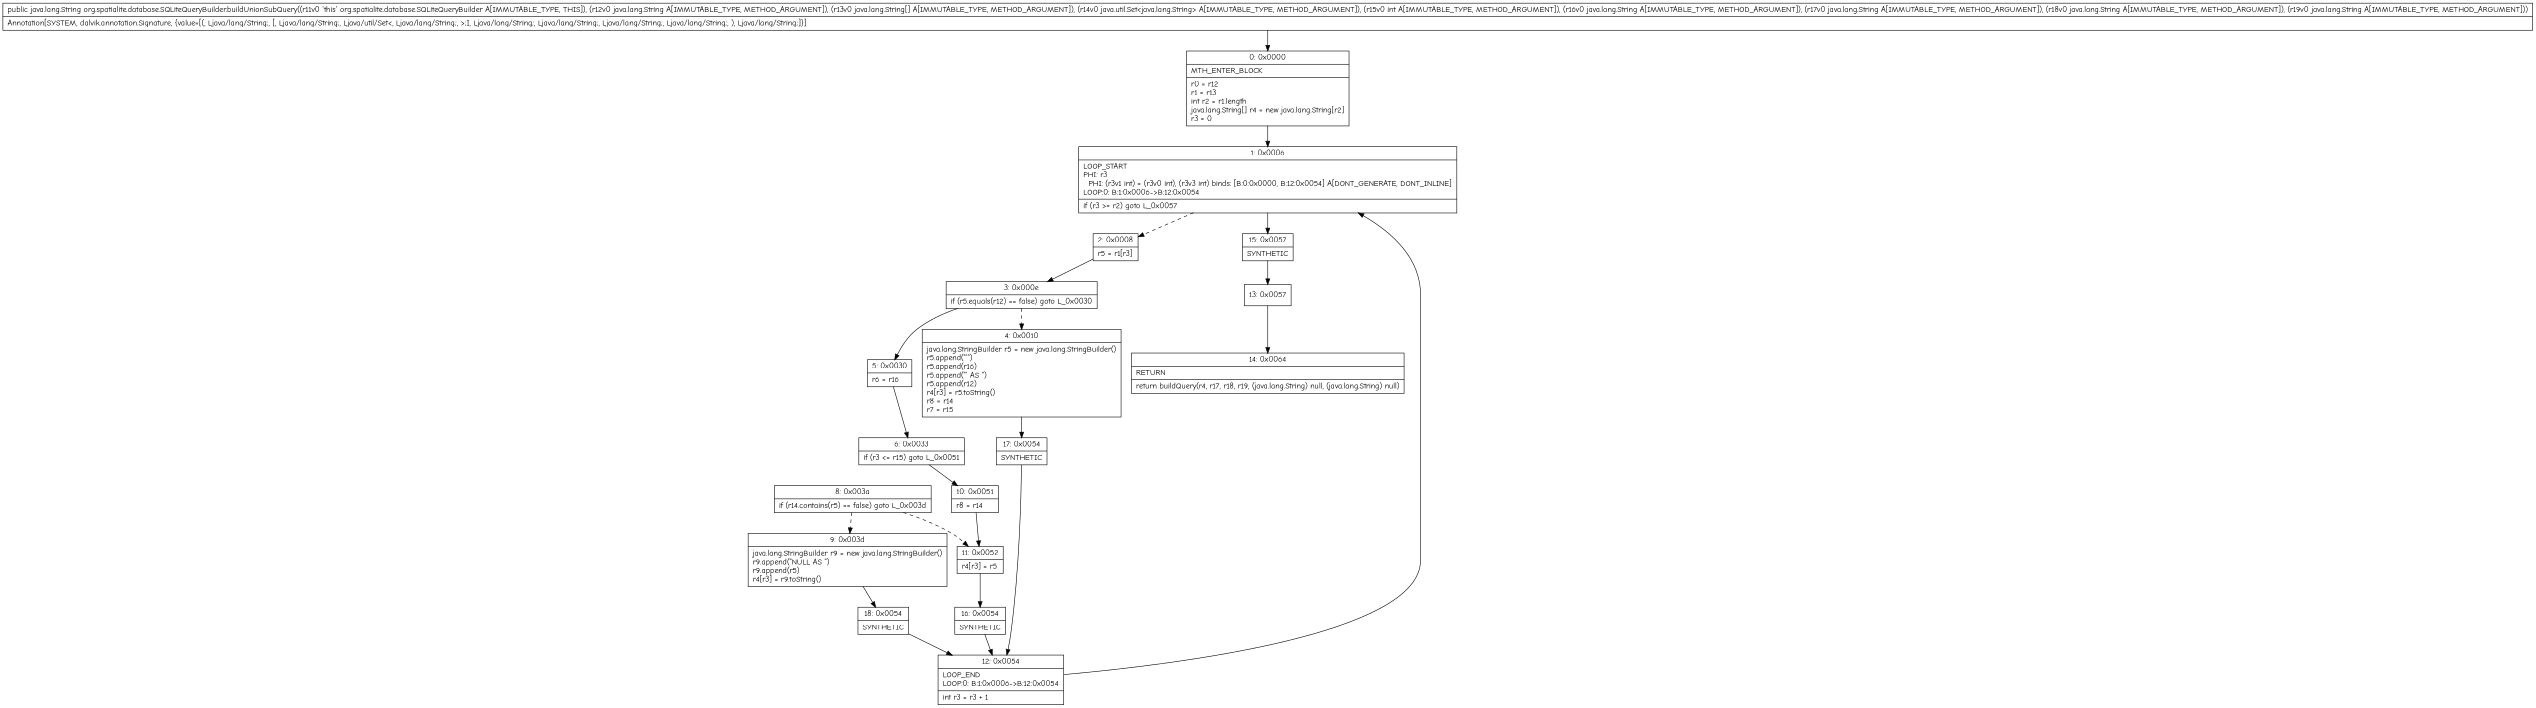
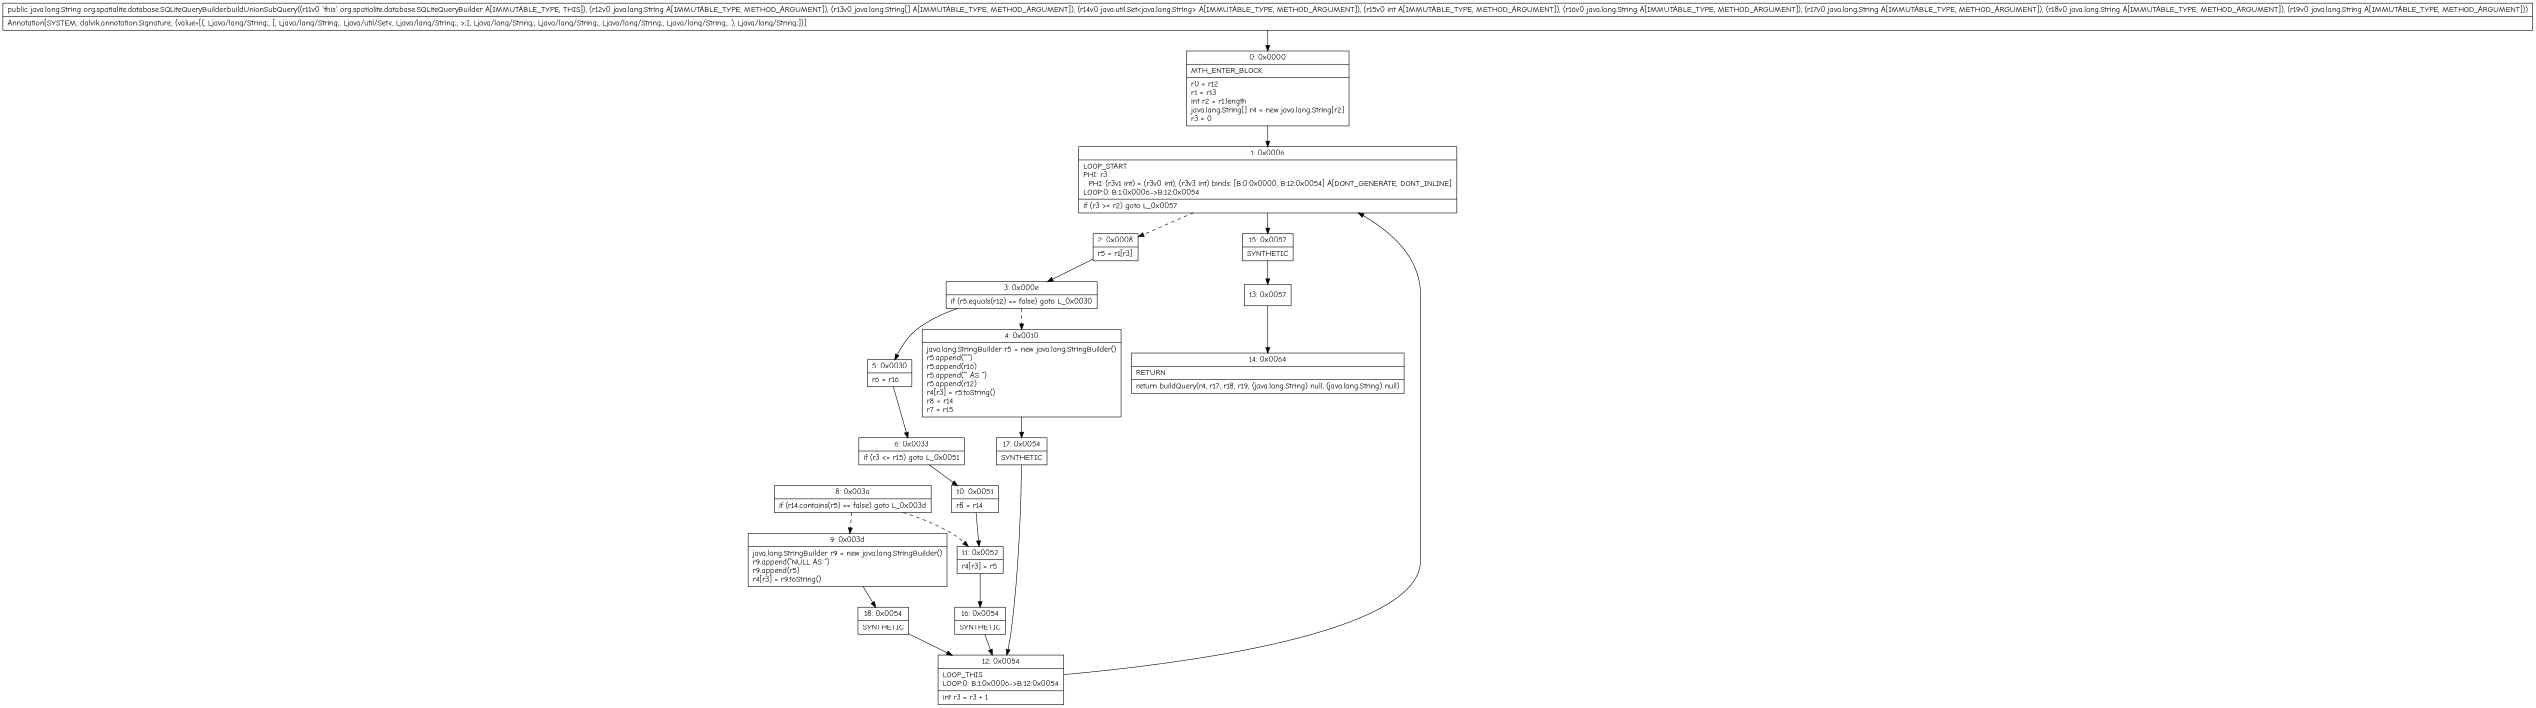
(962, 675) -> (963, 675)
